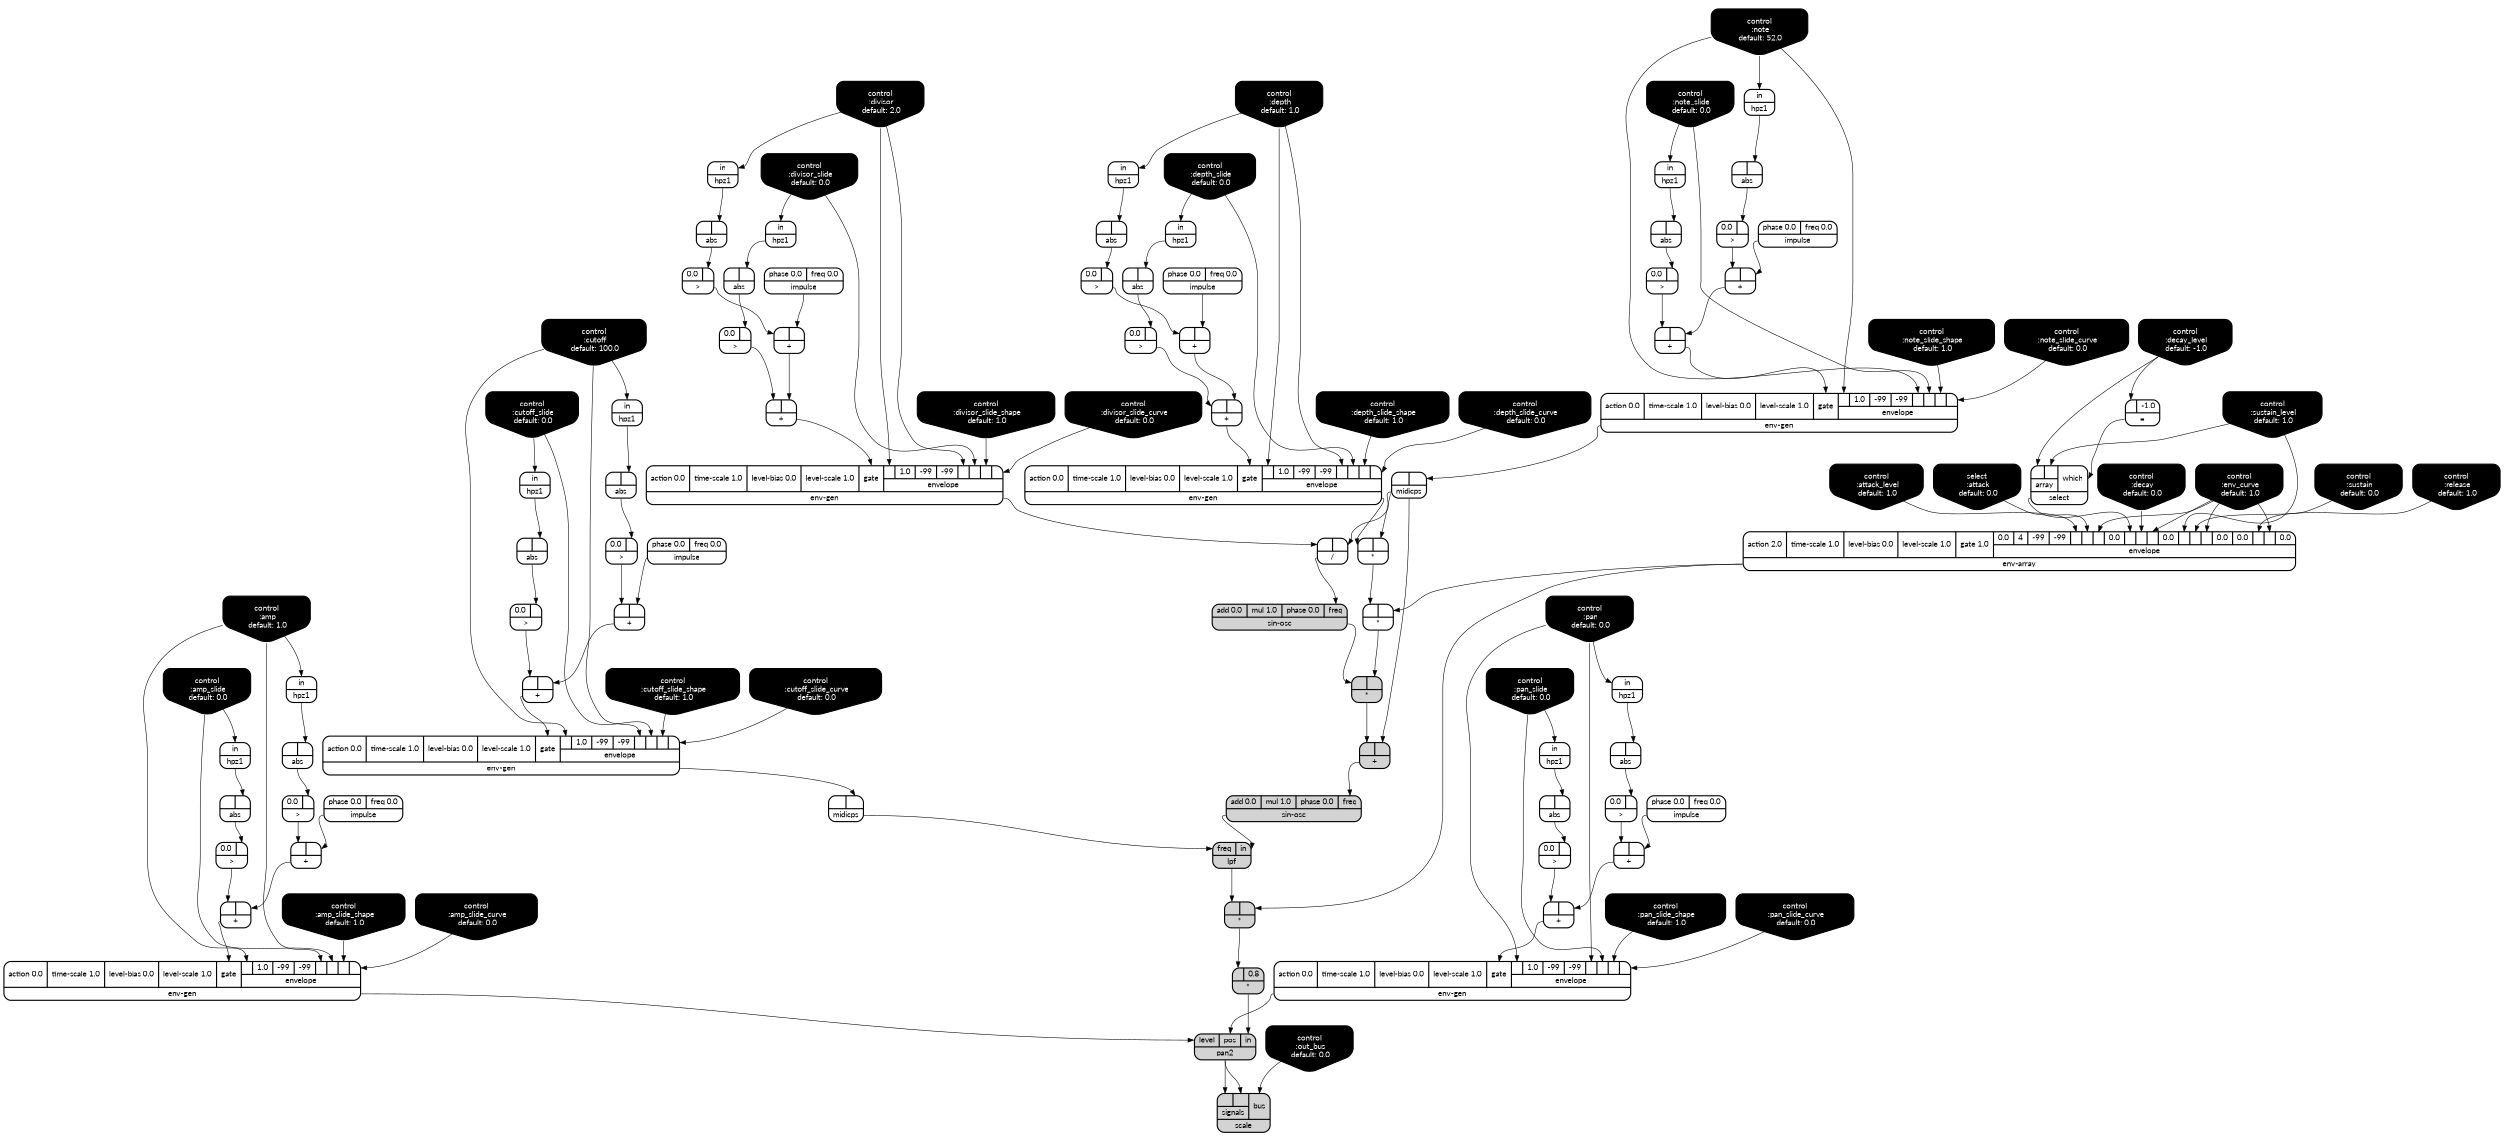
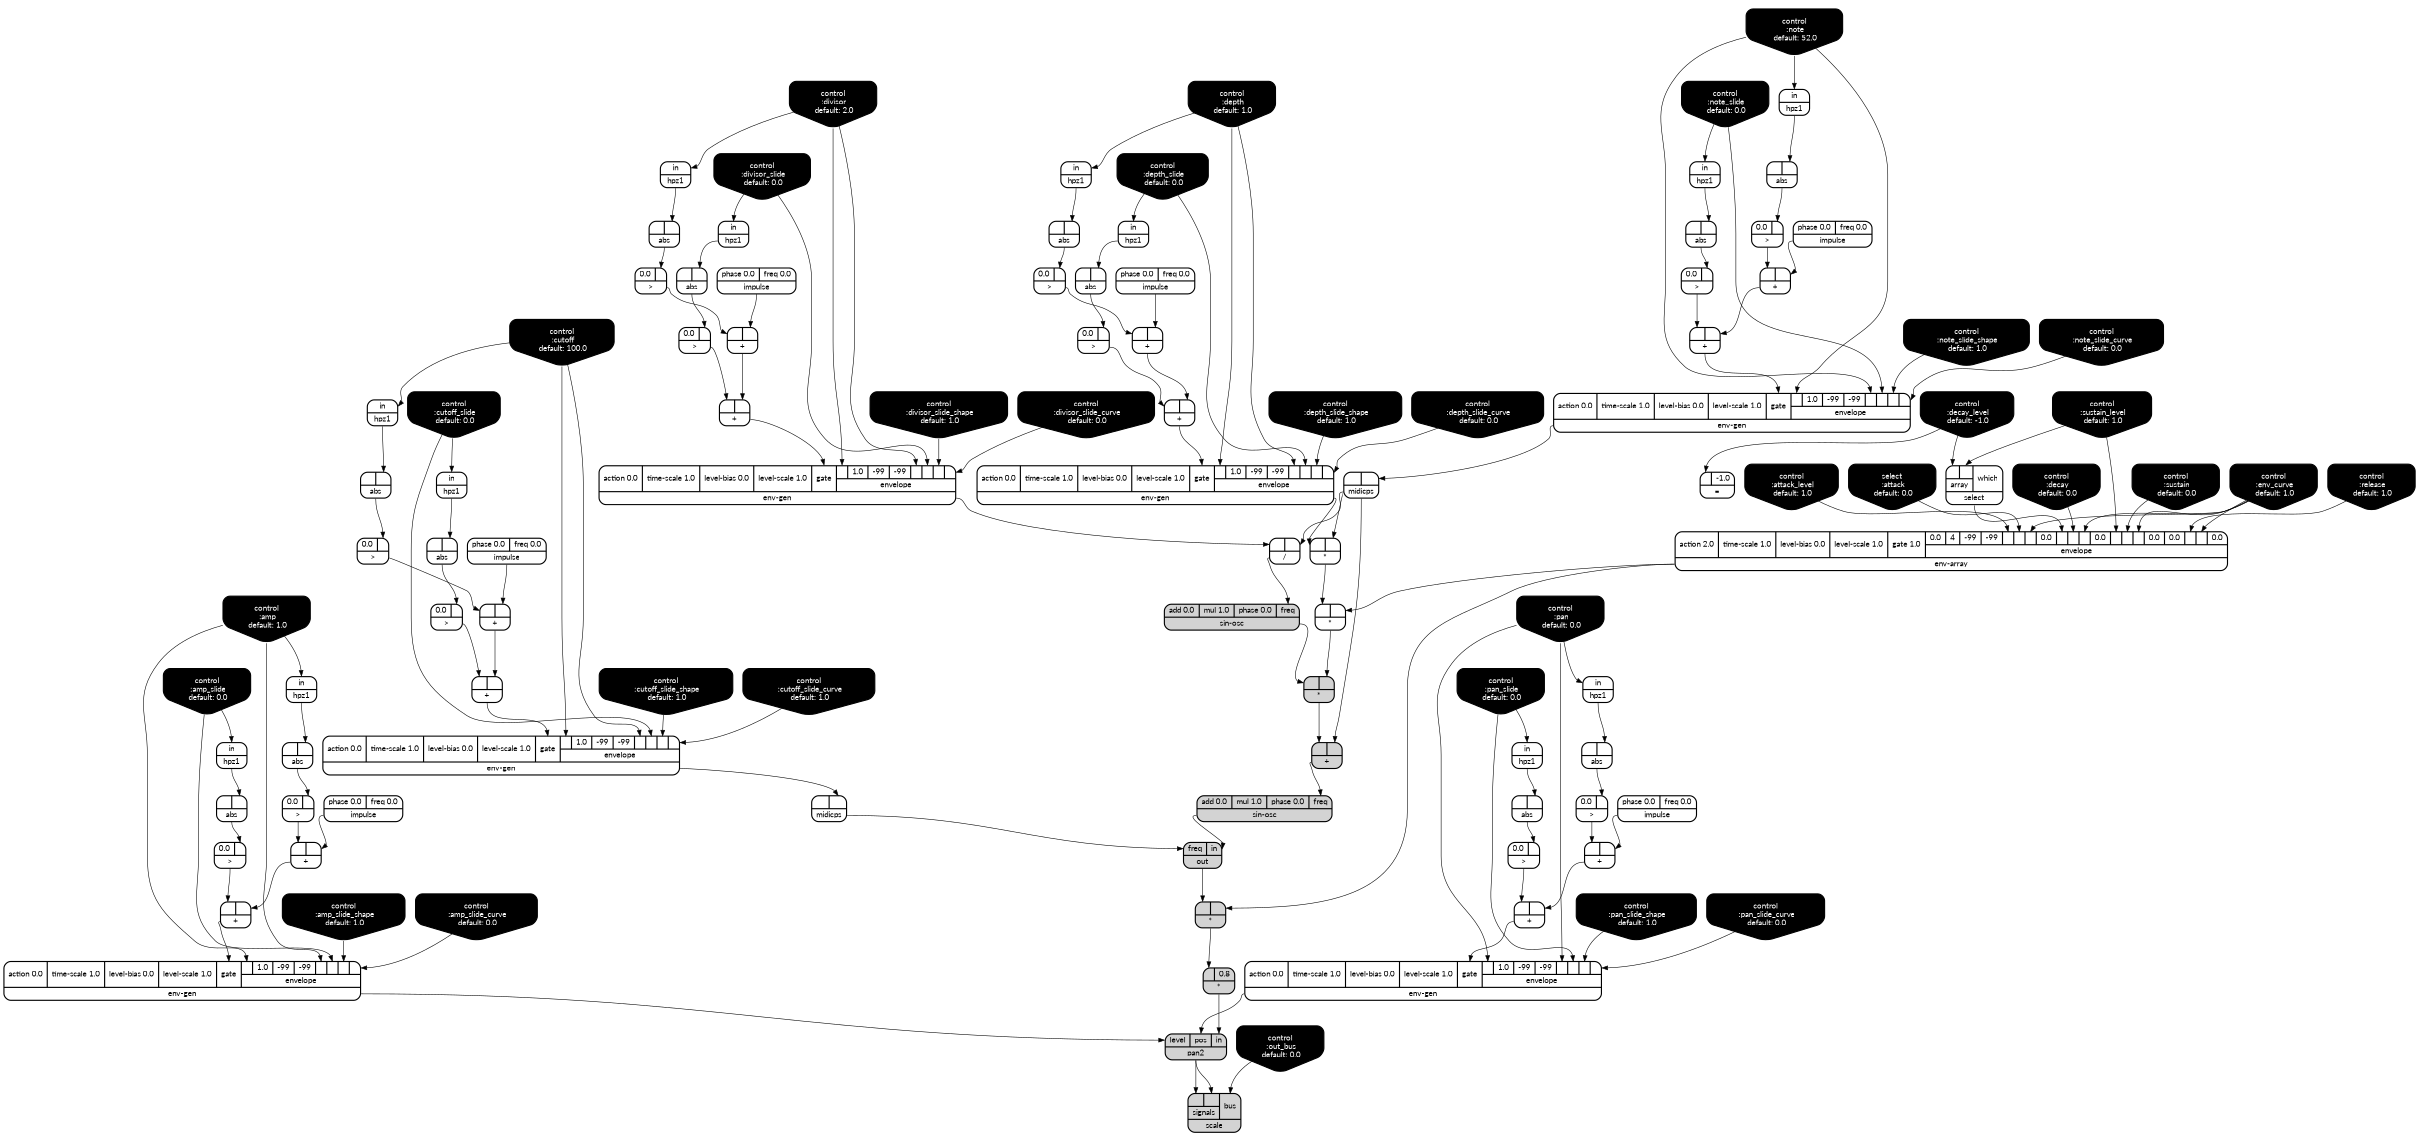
(2100, 440) -> none
(816, 690) -> (809, 690)
(1232, 862) -> (1203, 862)
